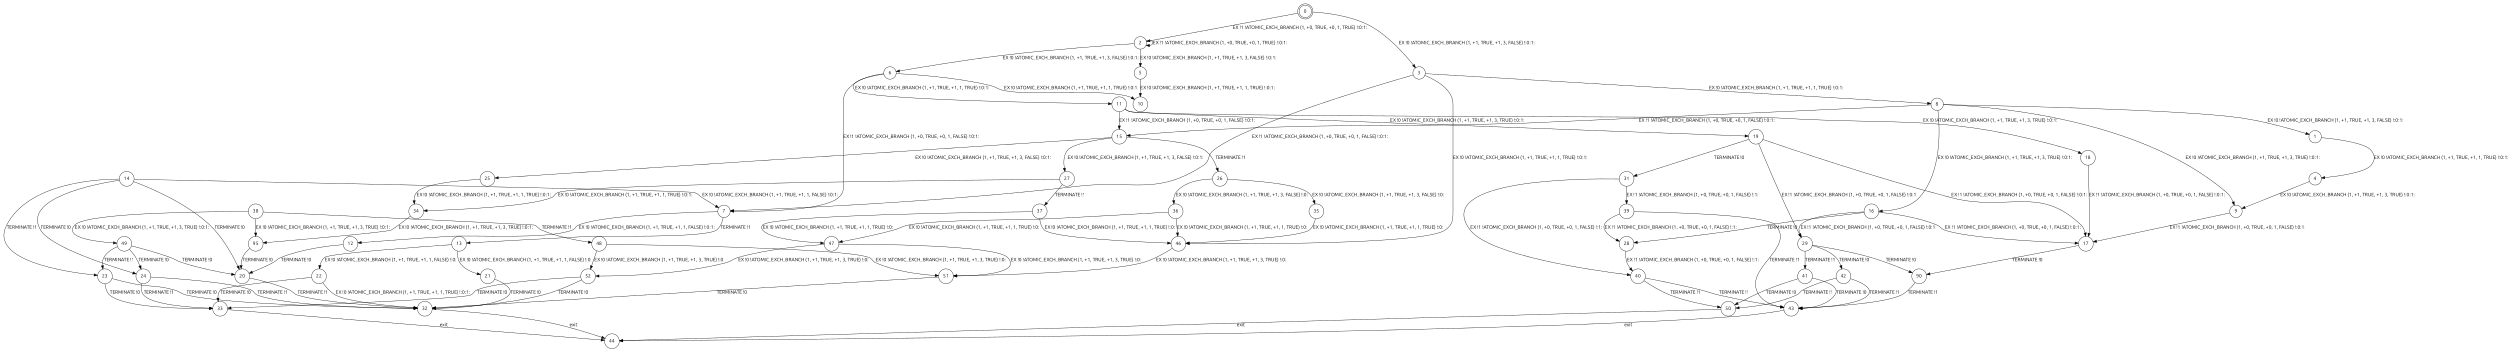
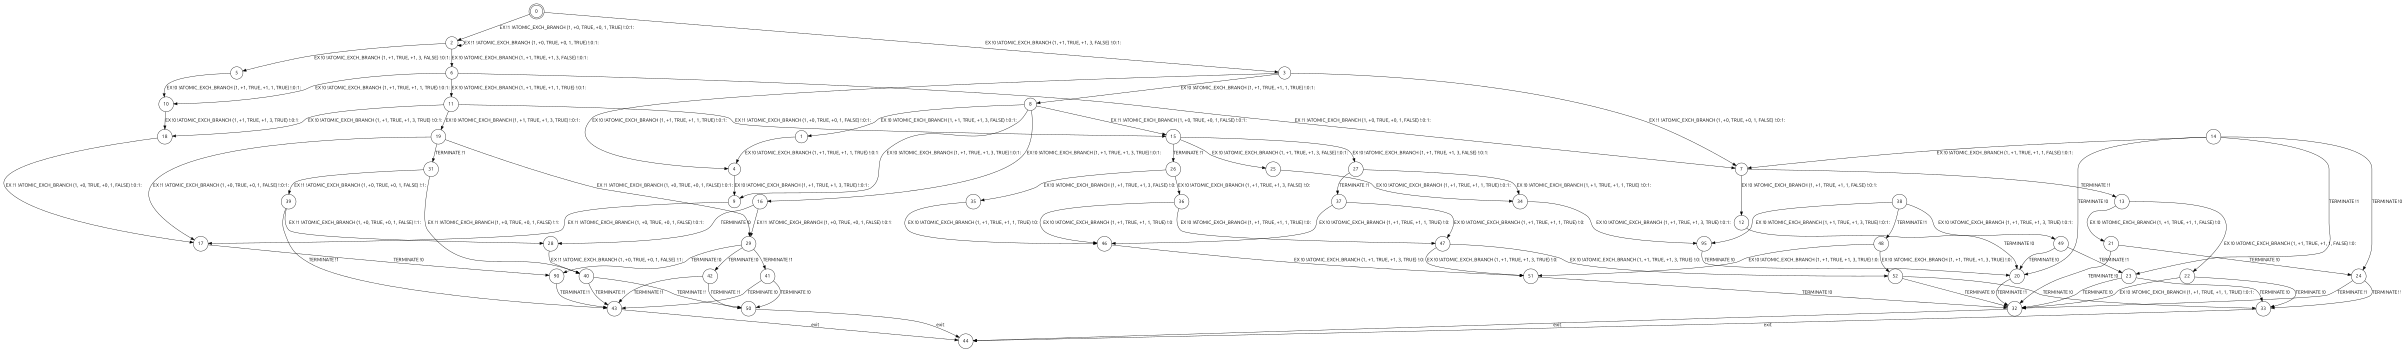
none -> (165, 119)
(1729, 158) -> (450, 153)
(1975, 236) -> none
(1403, 238) -> (851, 90)
(135, 257) -> (2233, 260)
